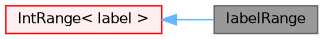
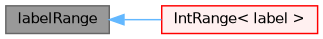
(195, 20) -> (143, 20)
